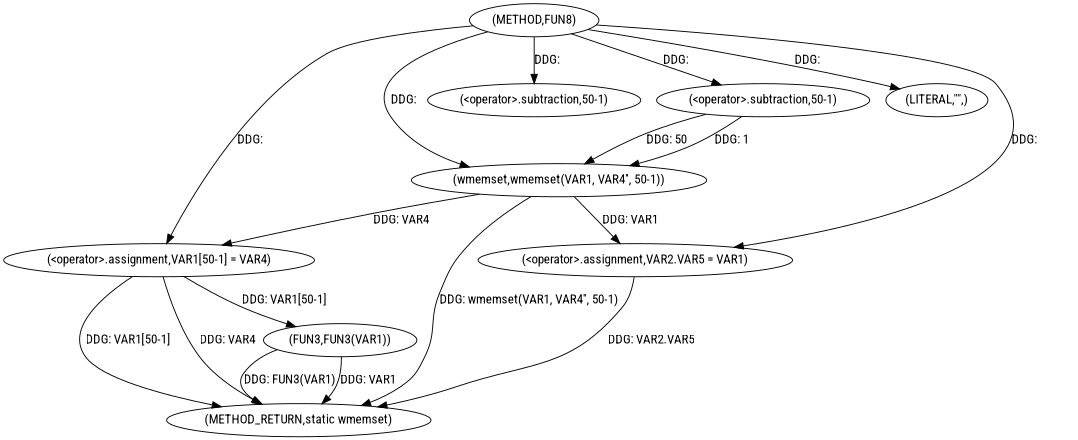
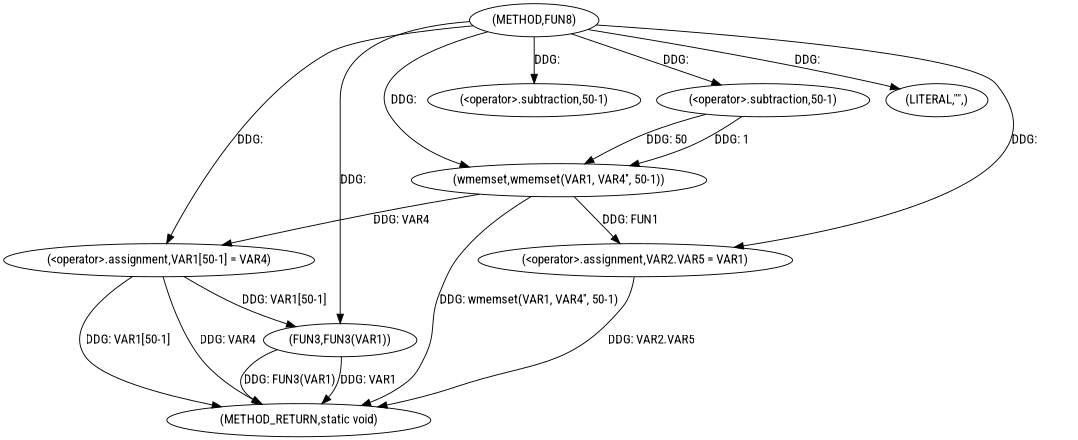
none -> (340, 124)
(630, 220) -> (630, 220)
(299, 420) -> (299, 420)
